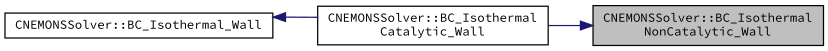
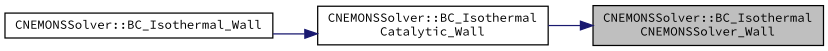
(301, 17) -> (289, 34)
(708, 26) -> (708, 26)
